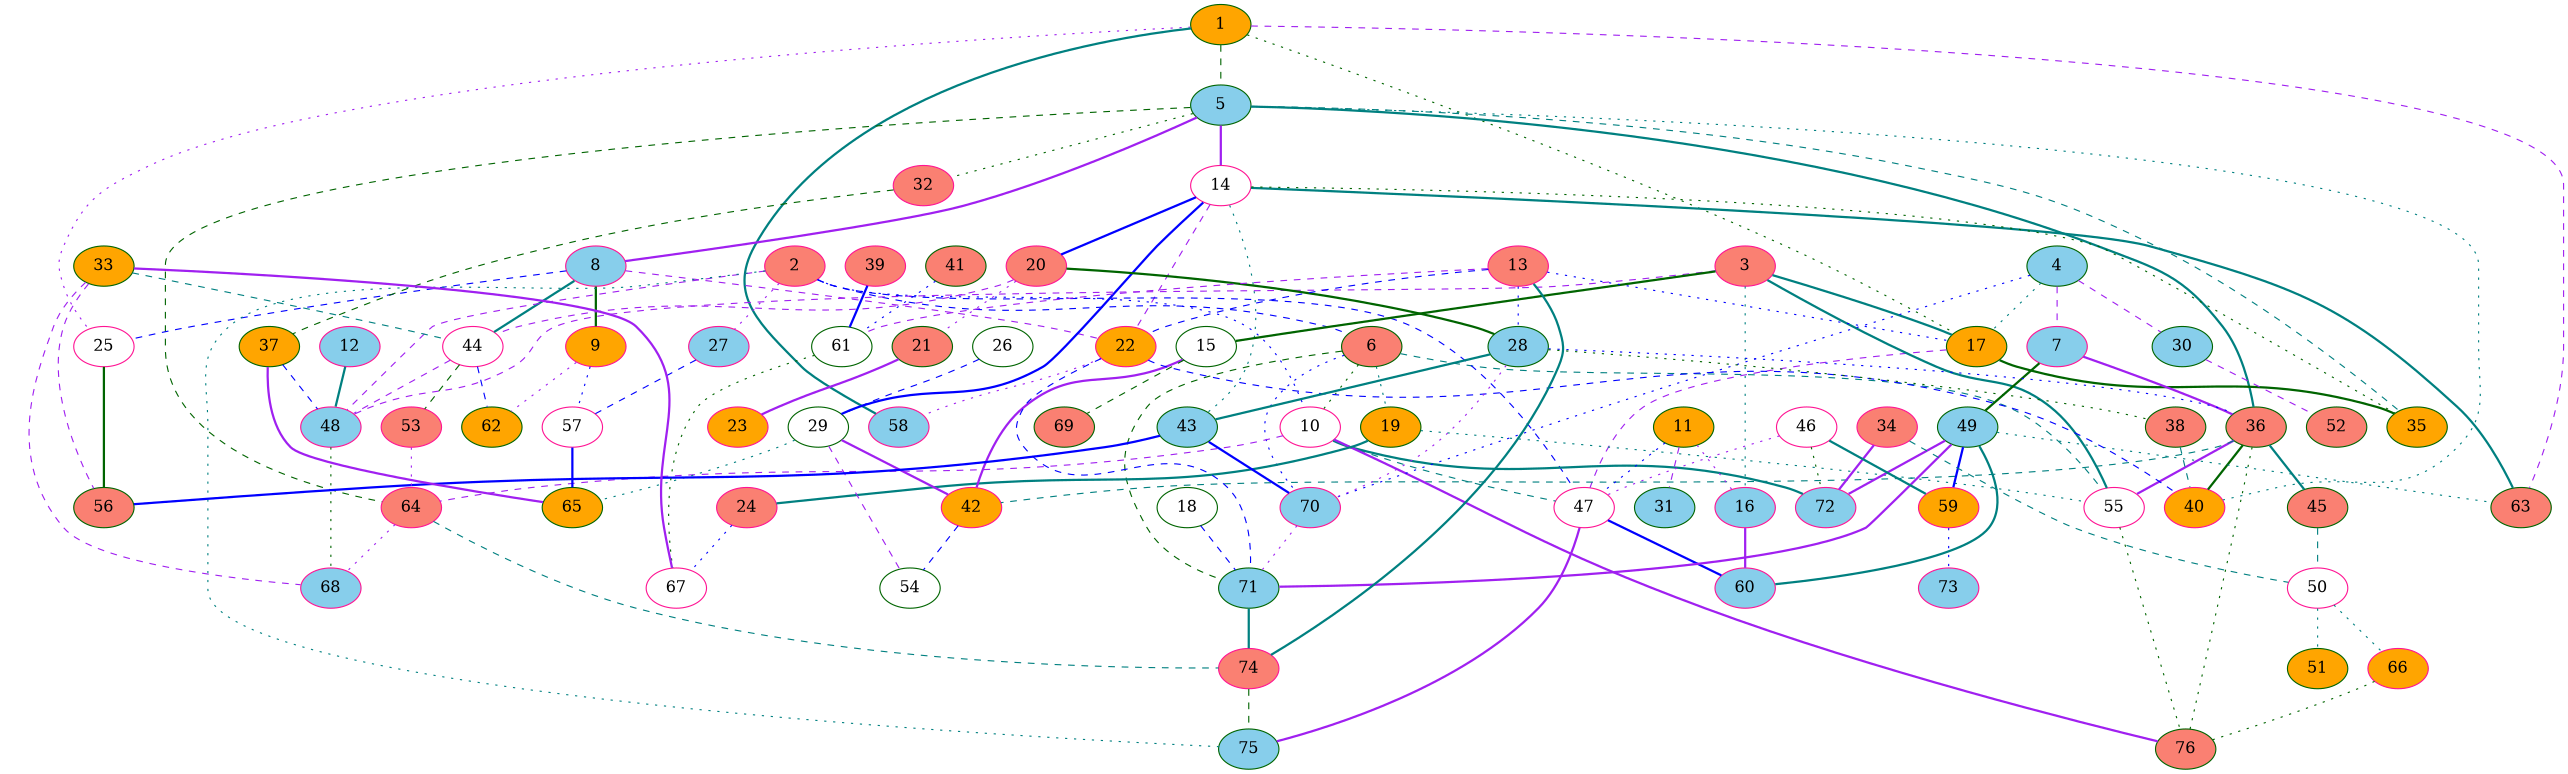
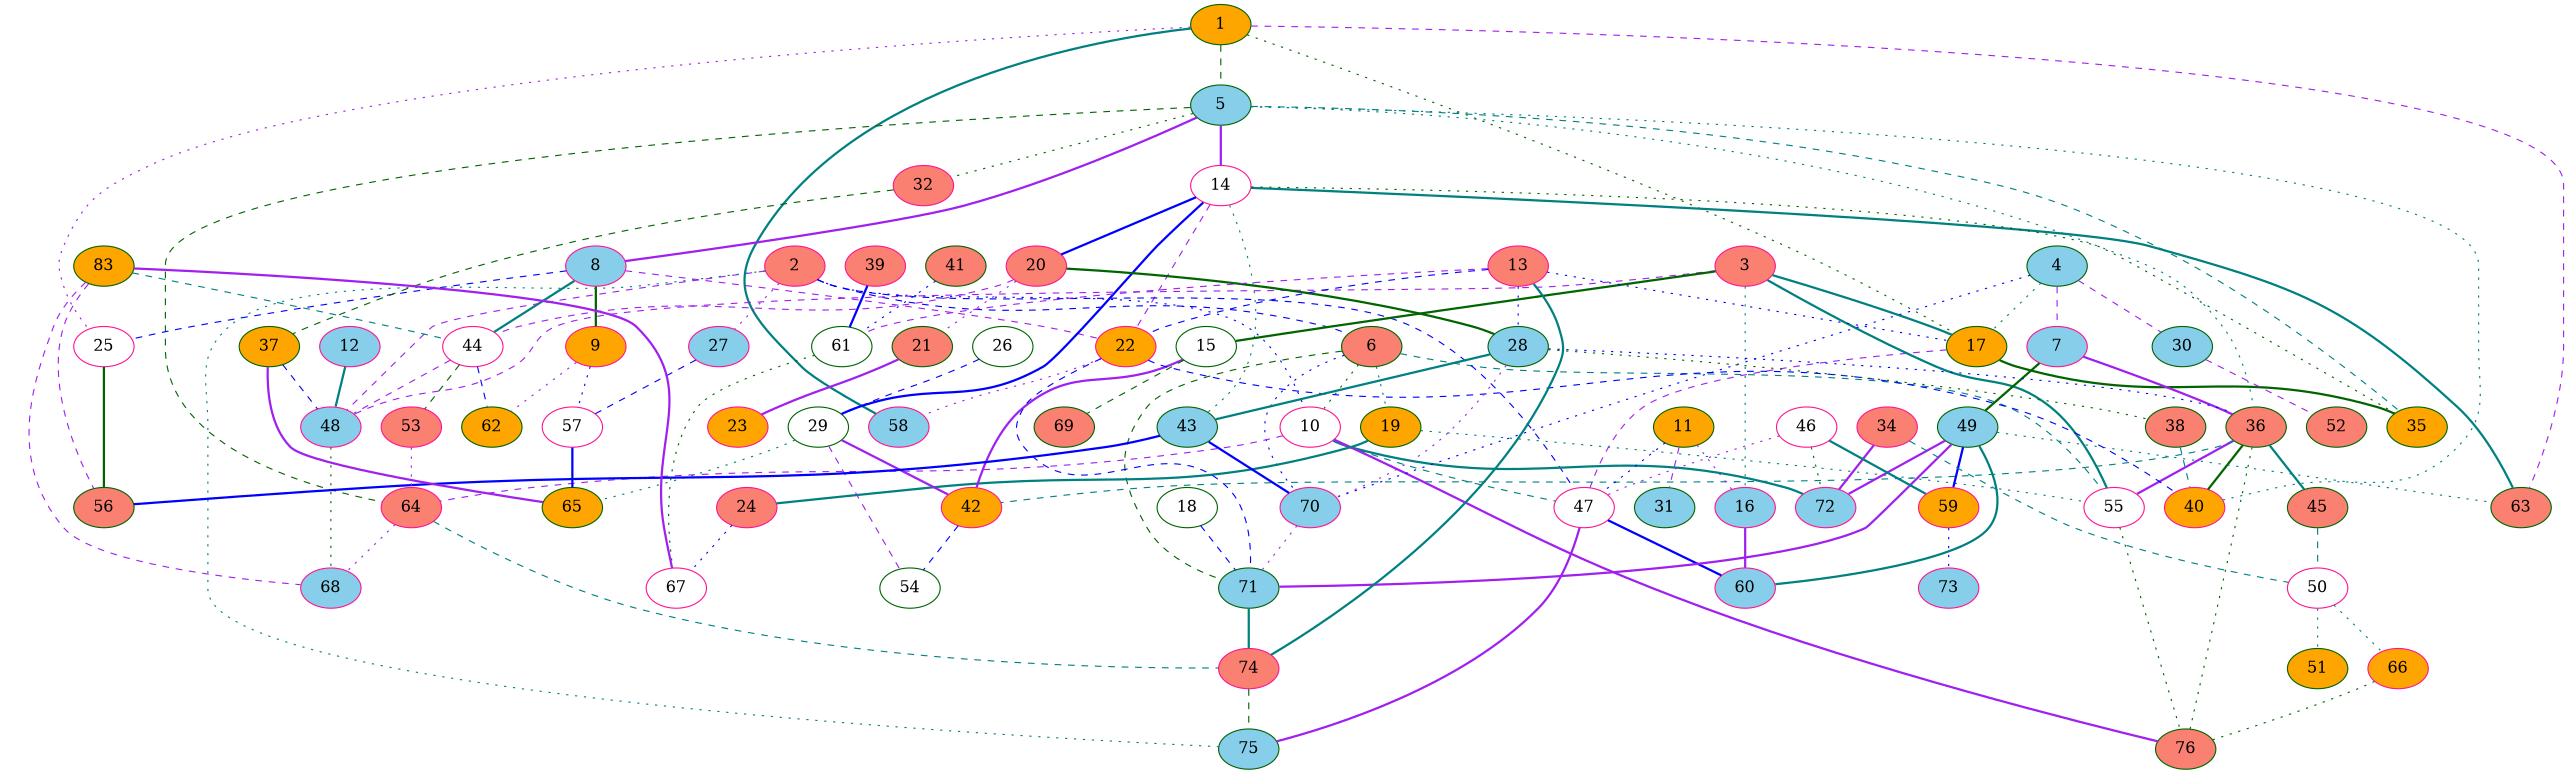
(1797, 164) -> (1797, 164)
(104, 266) -> (104, 266)
